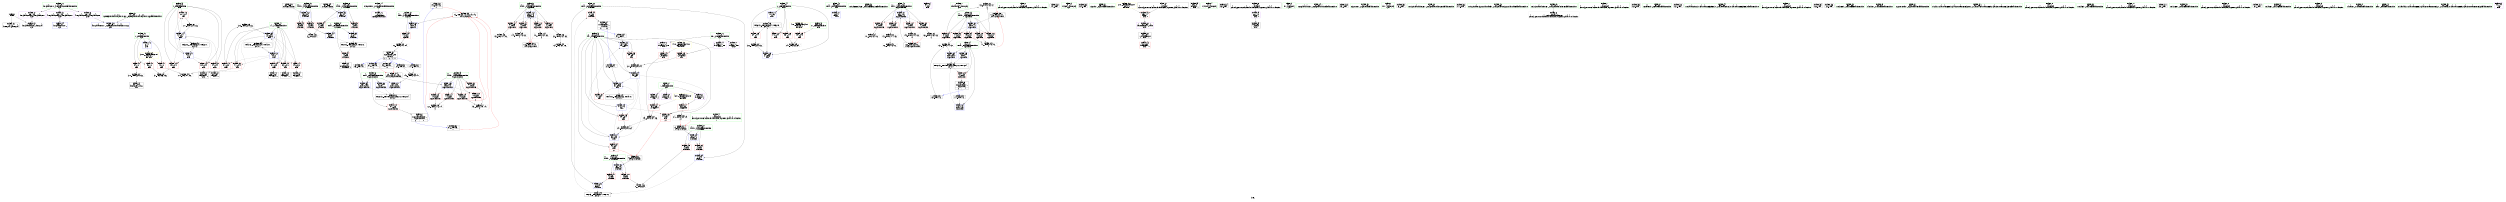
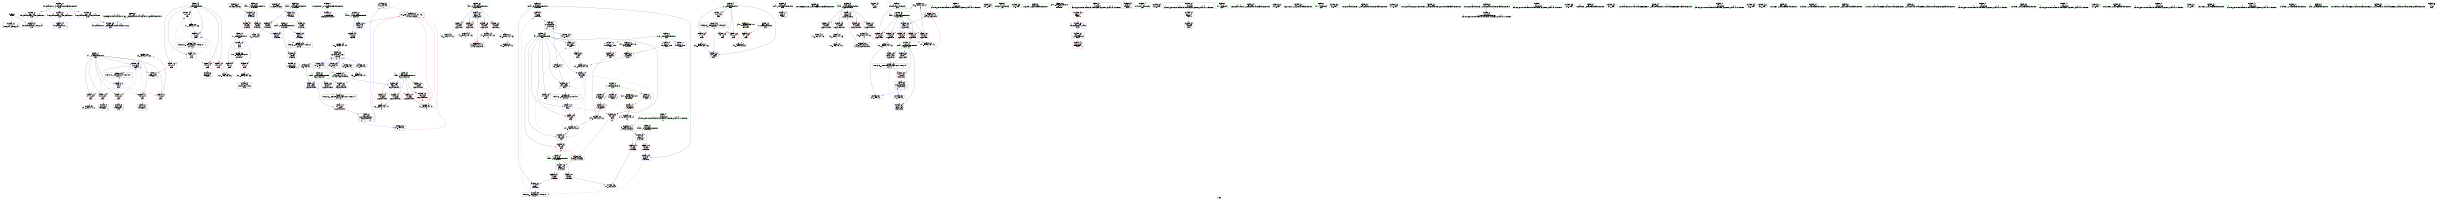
(931, 36) -> none
(161, 66) -> none
